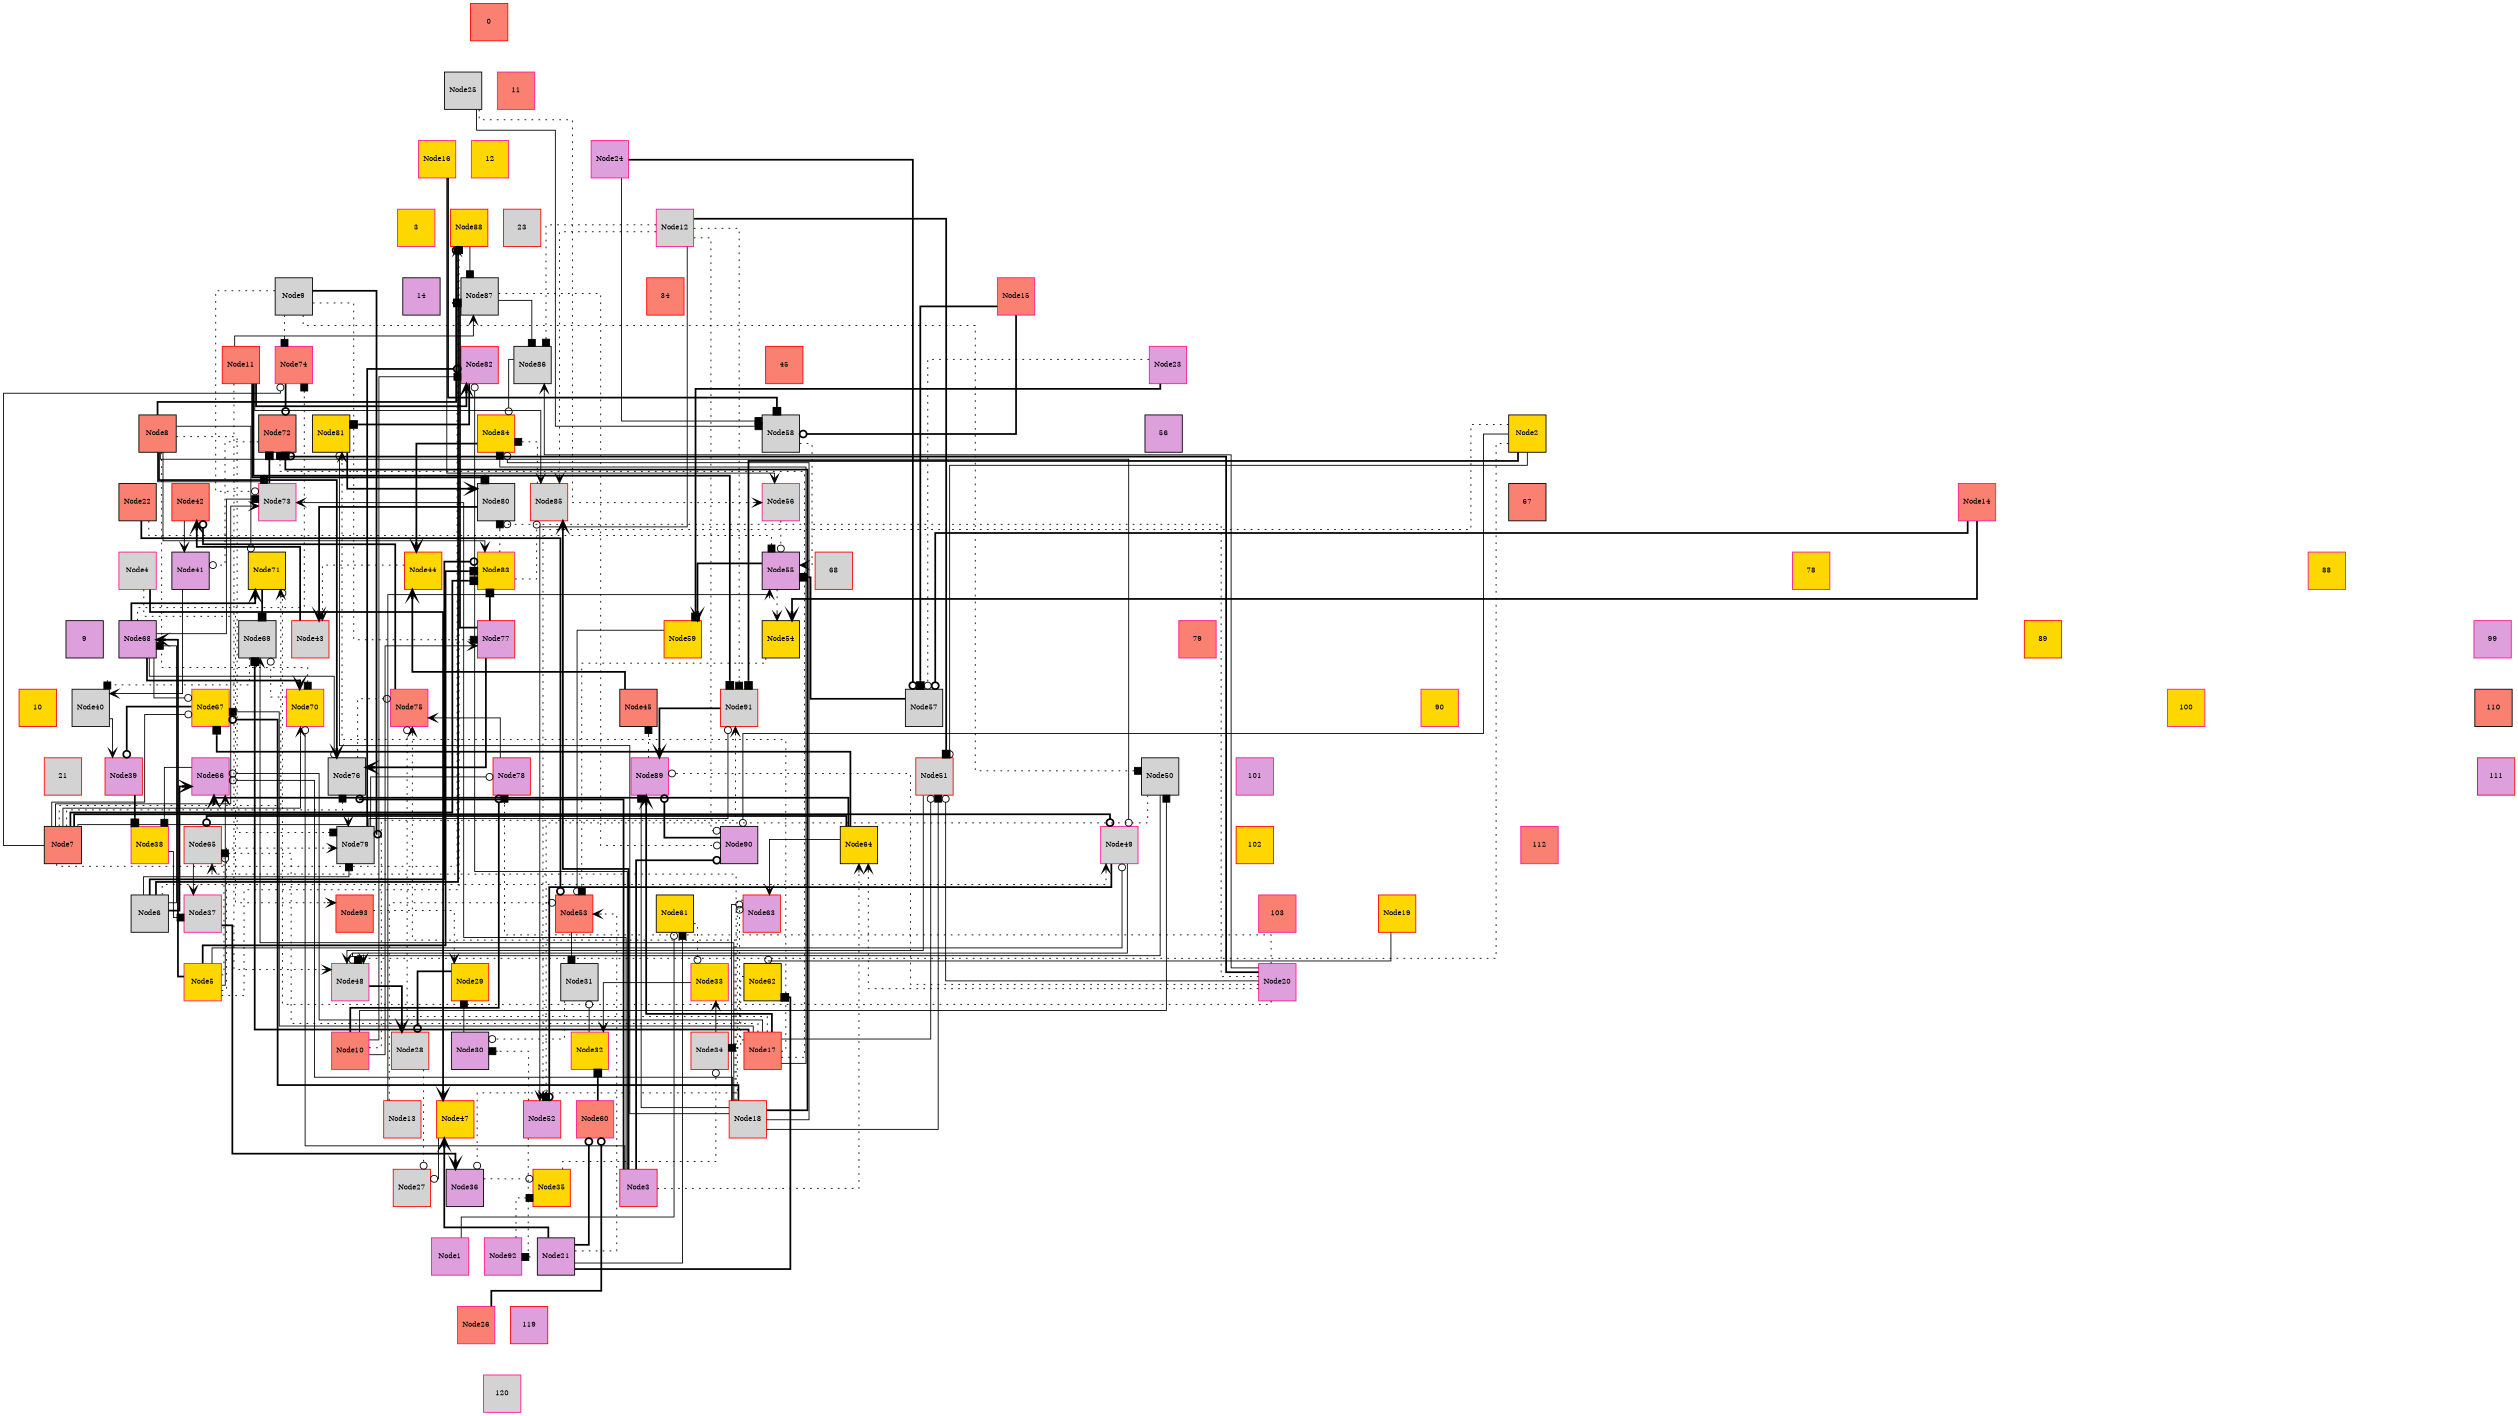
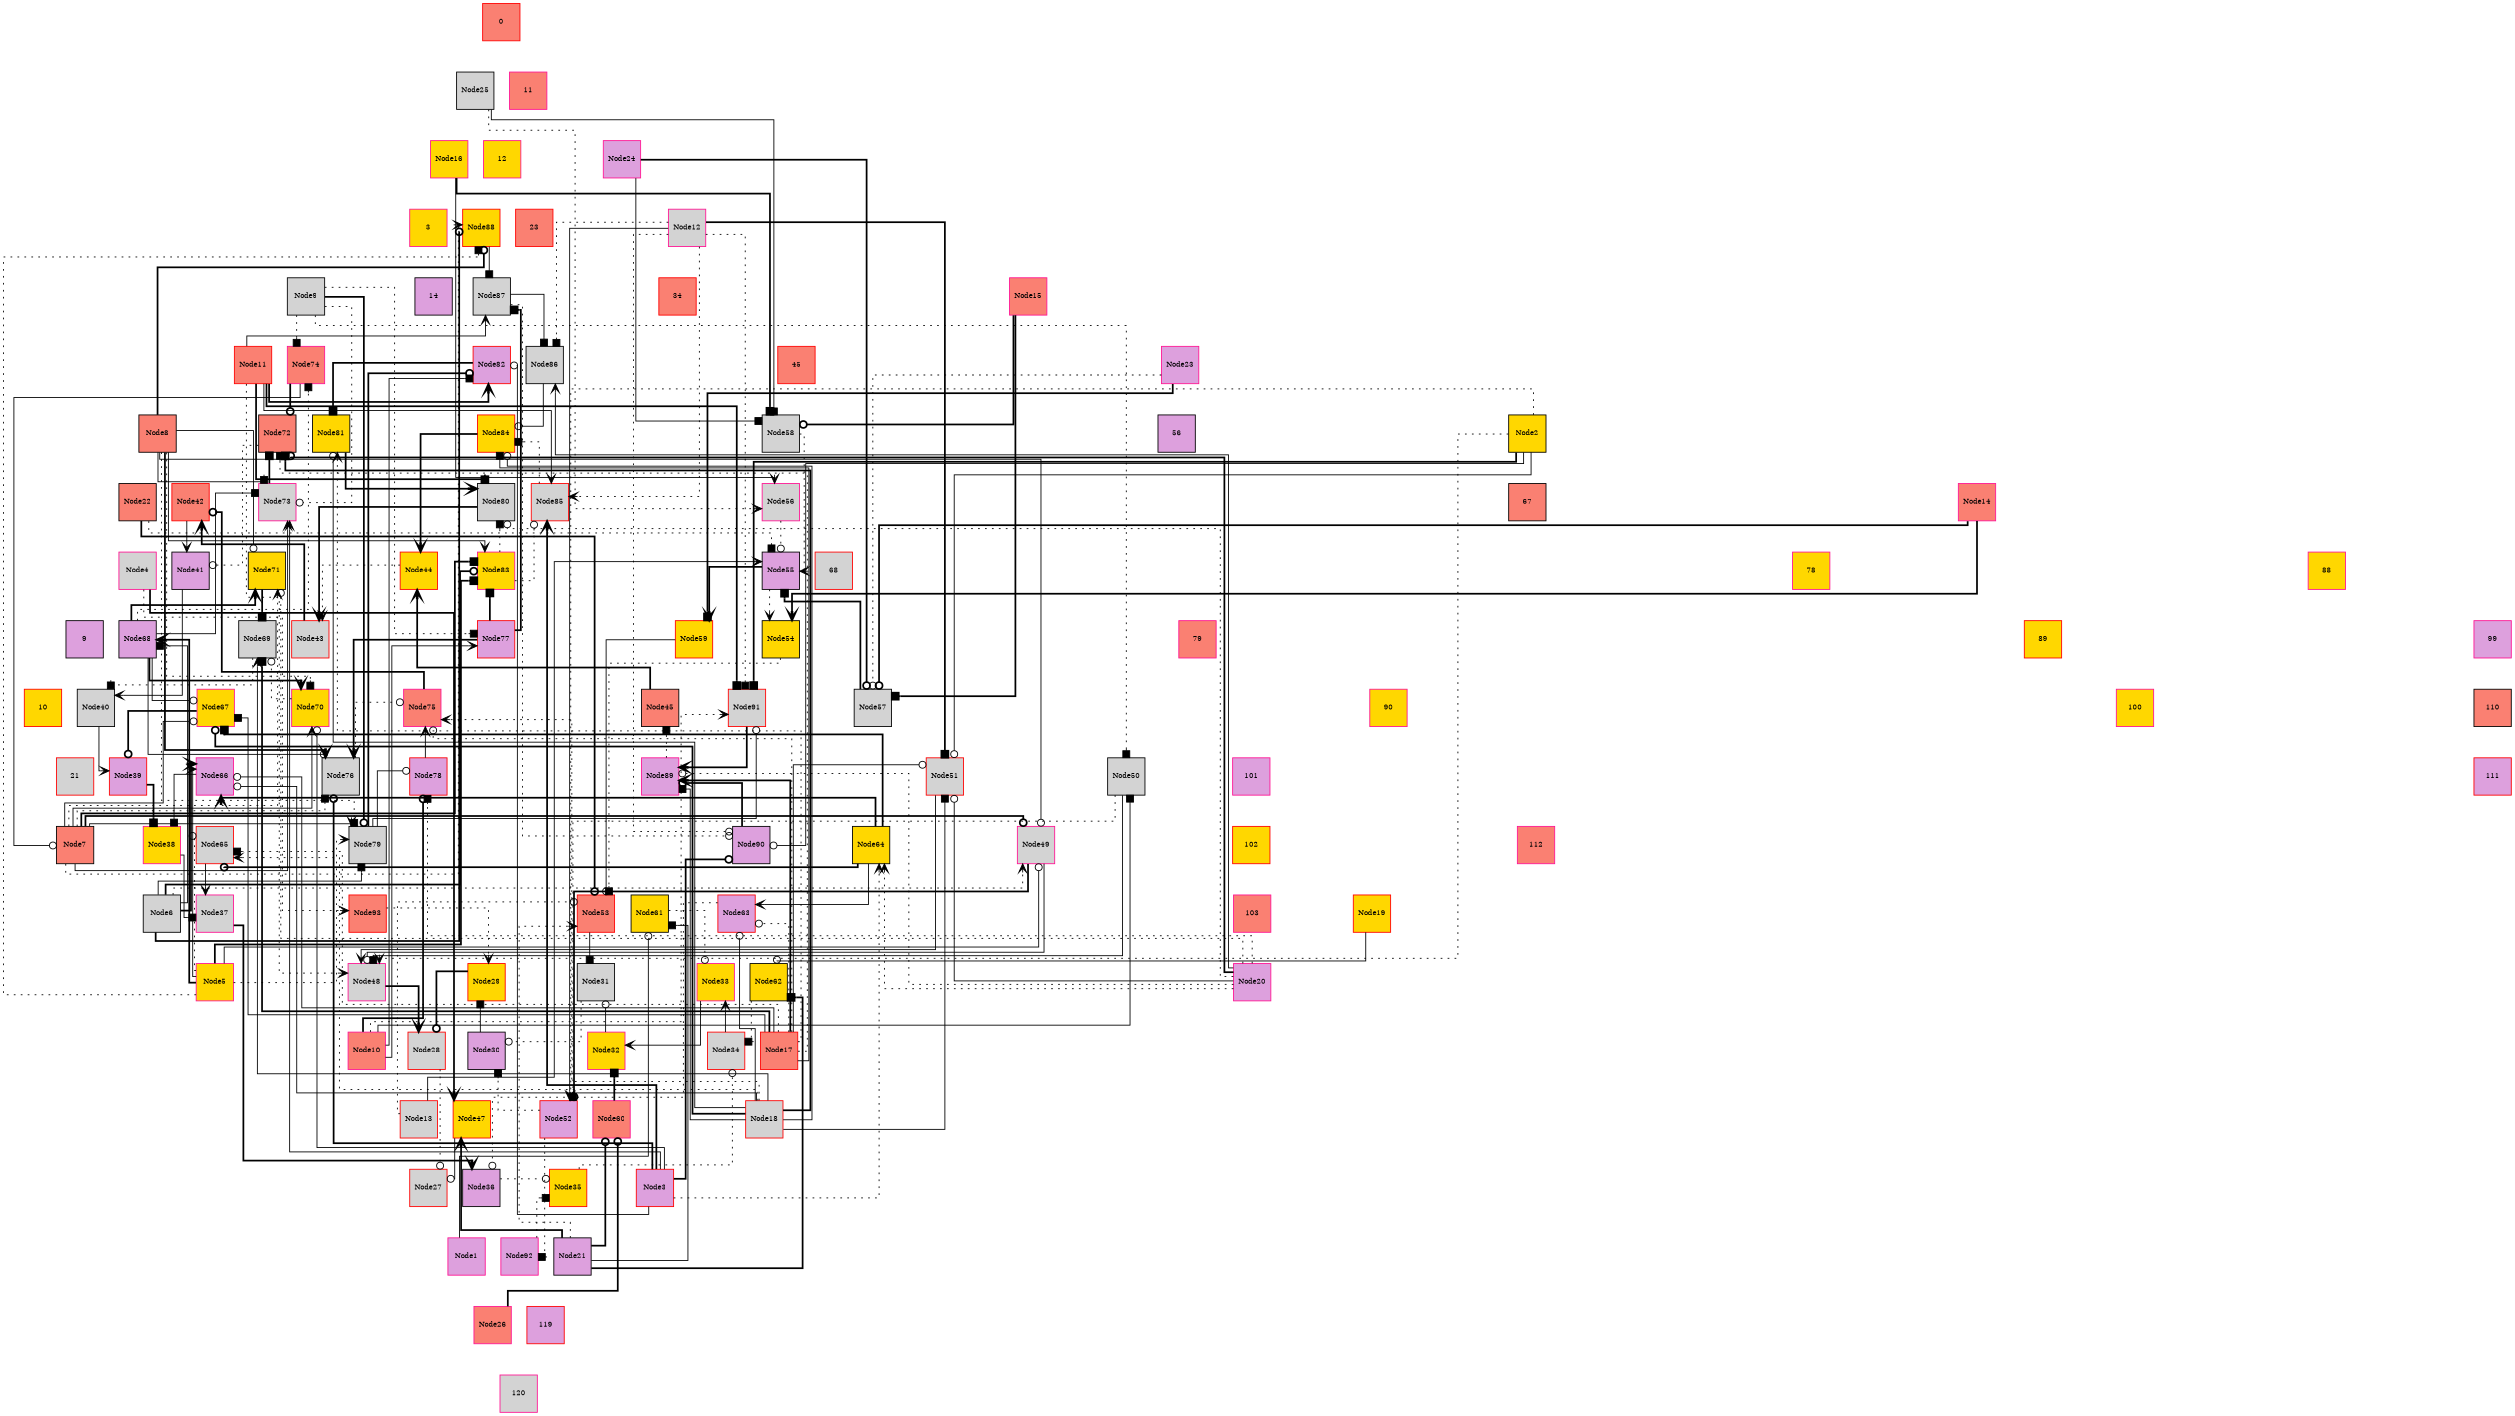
(522, 228) -> (534, 228)
(3, 500) -> (14, 489)
